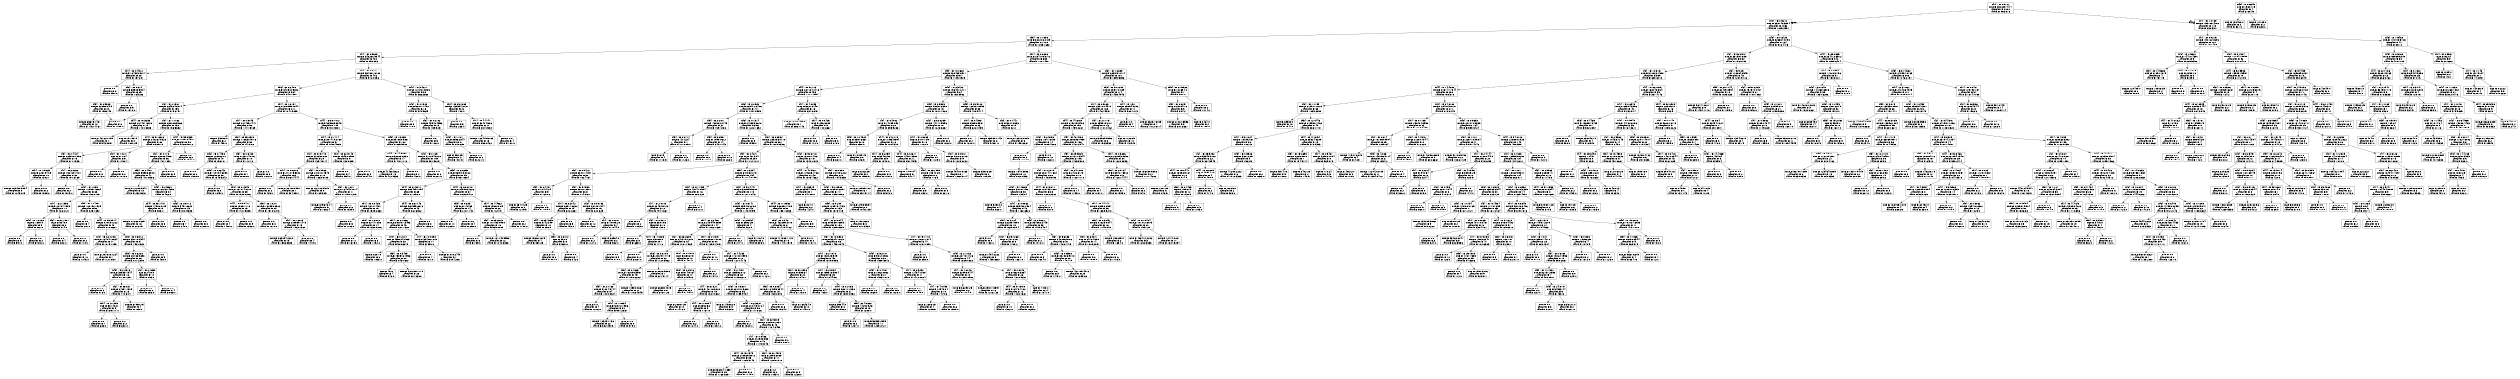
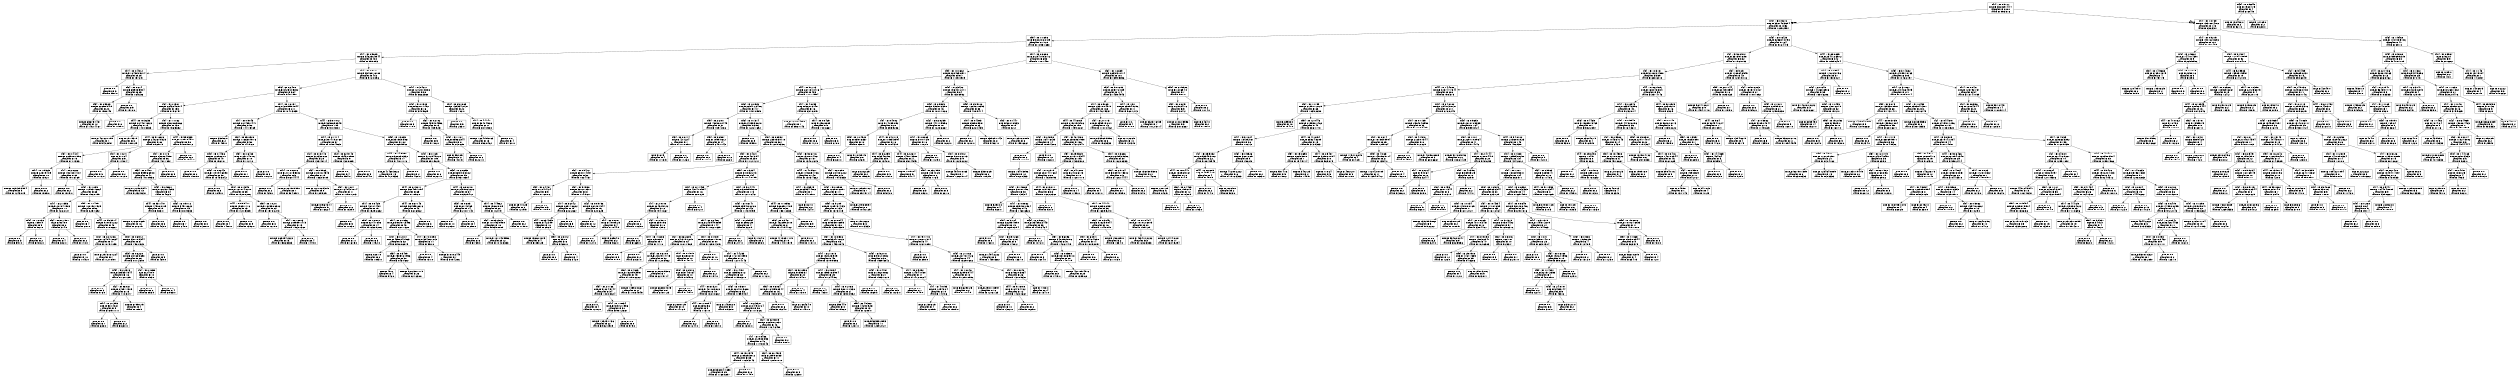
(139, 112) -> (119, 99)
(770, 372) -> none
